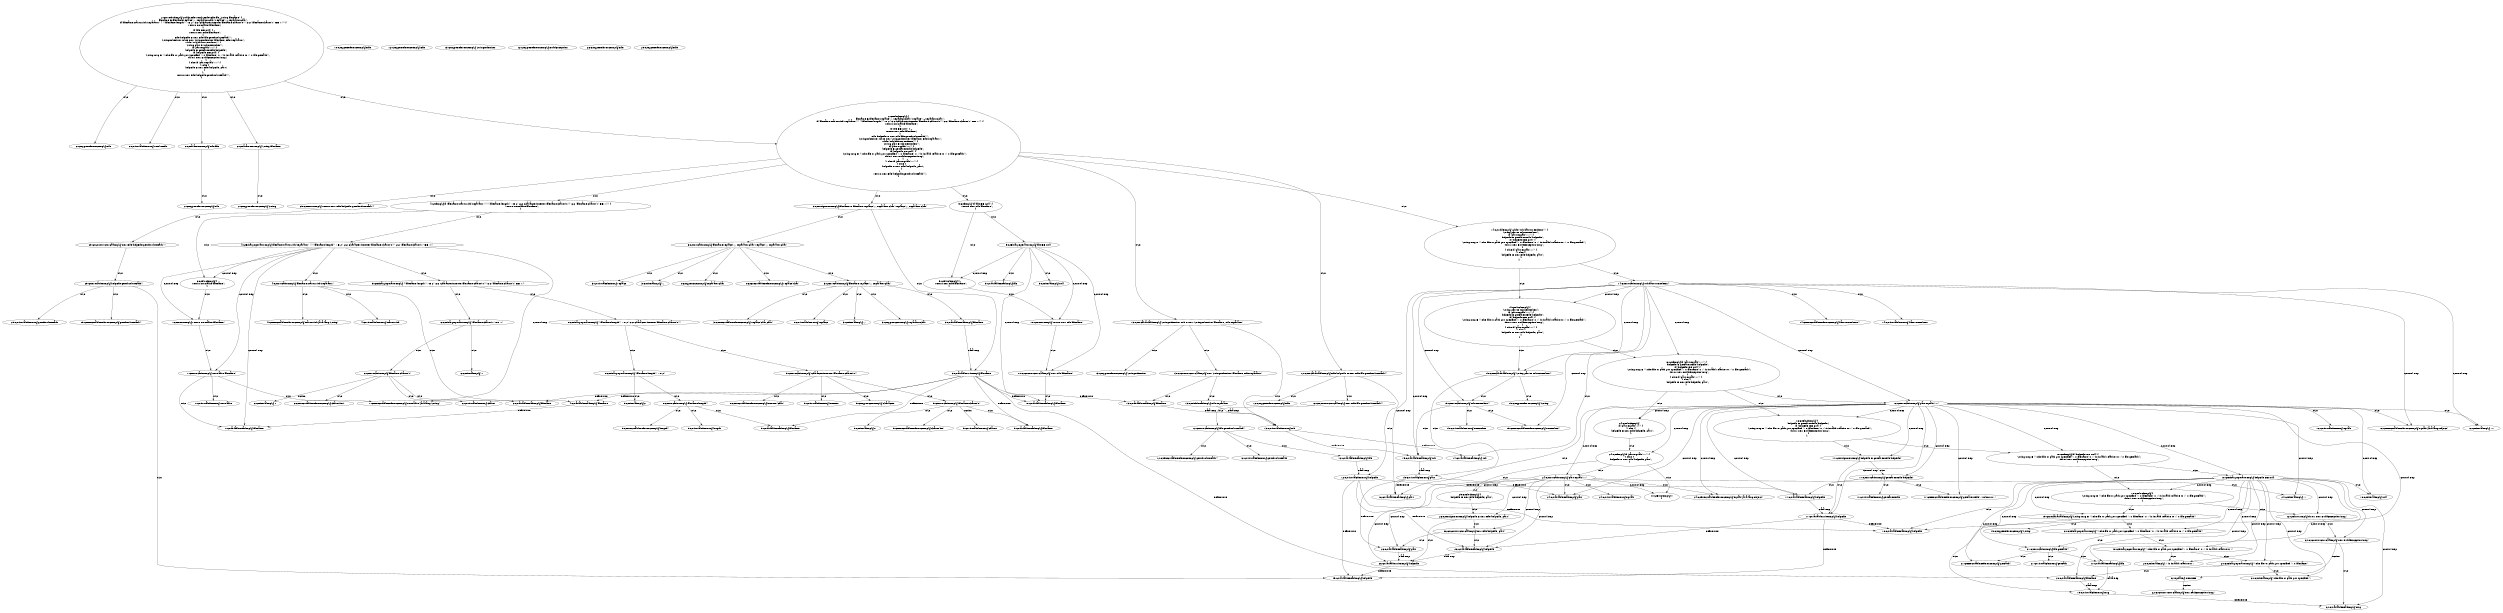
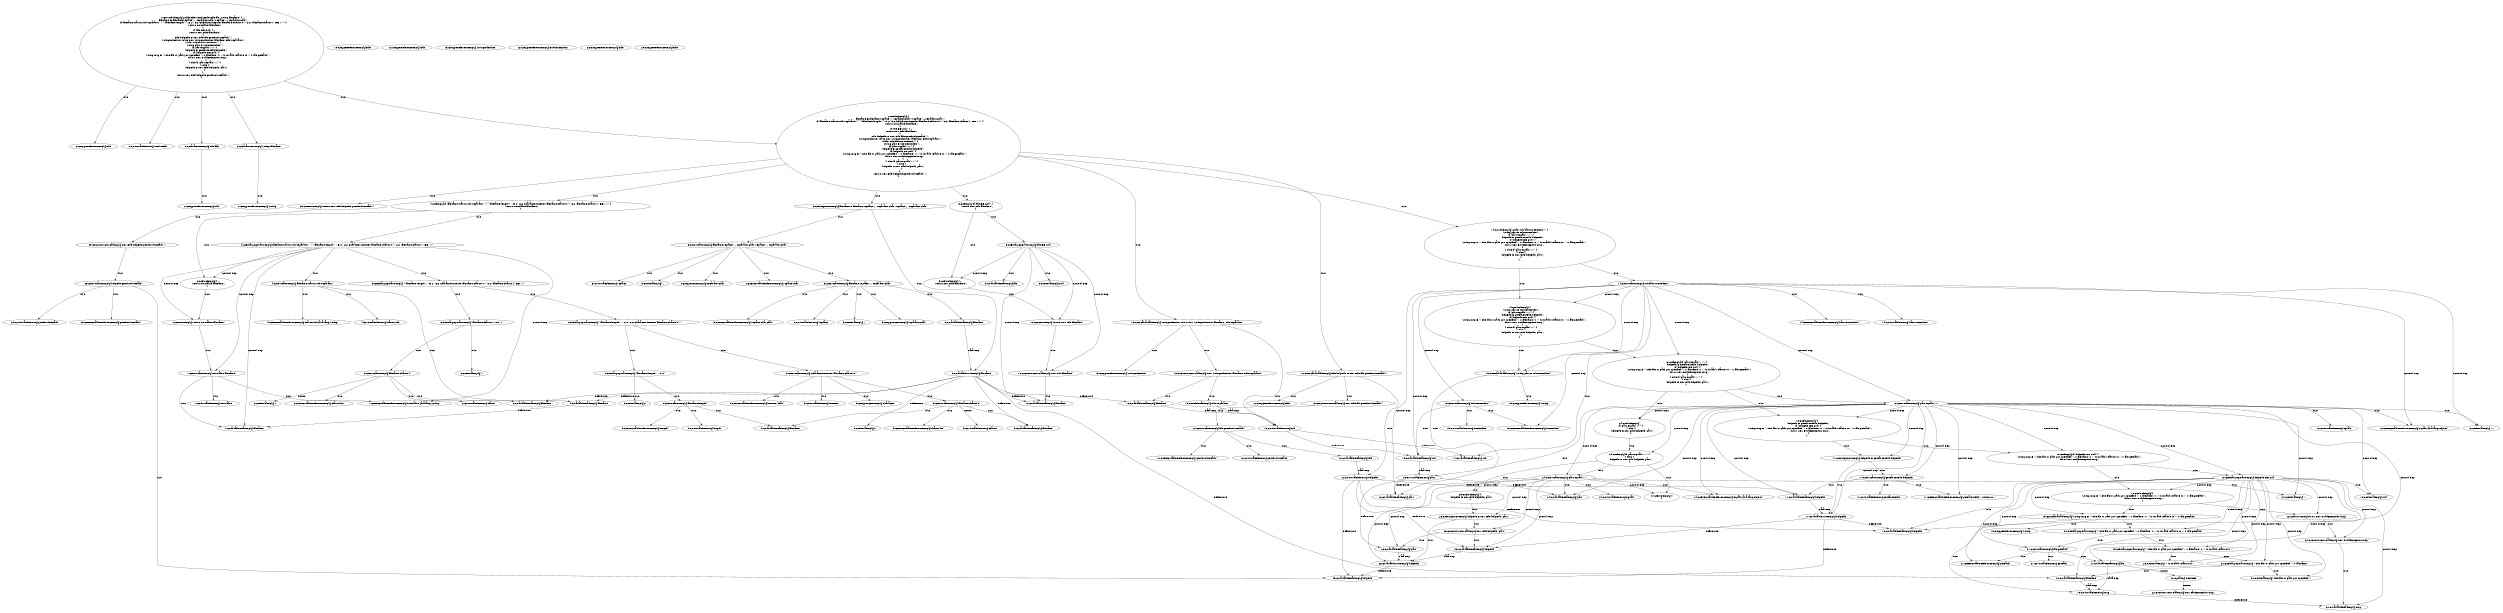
(1494, 388) -> none
(2277, 572) -> (2152, 570)
